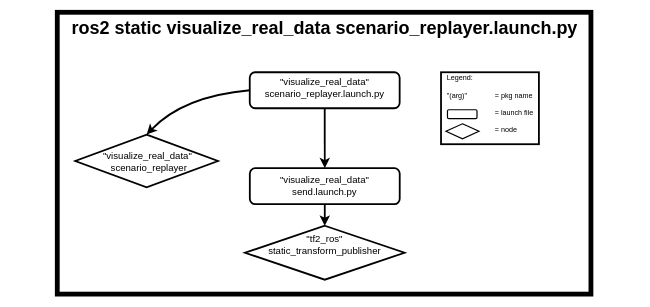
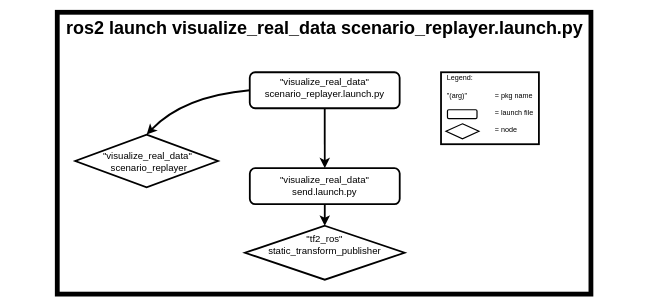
(325, 27) -> (325, 27)
